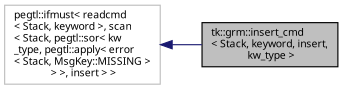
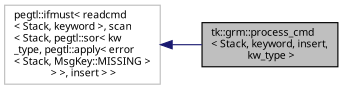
(270, 45) -> (270, 45)
